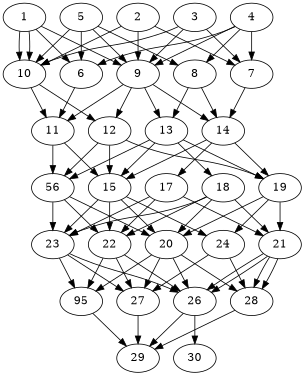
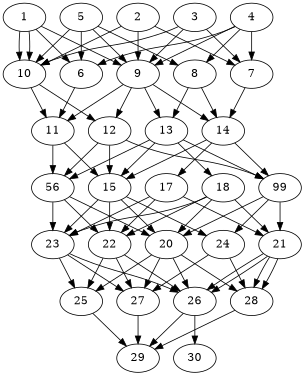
(280, 188) -> (280, 188)
(81, 301) -> (81, 301)
